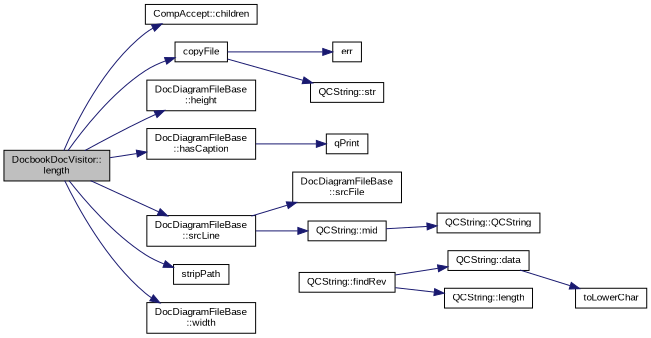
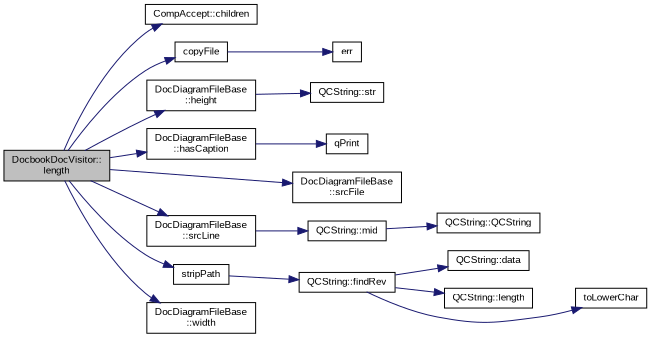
(265, 70) -> (278, 94)
(269, 211) -> (196, 176)
none -> (259, 278)
(545, 278) -> (467, 321)
